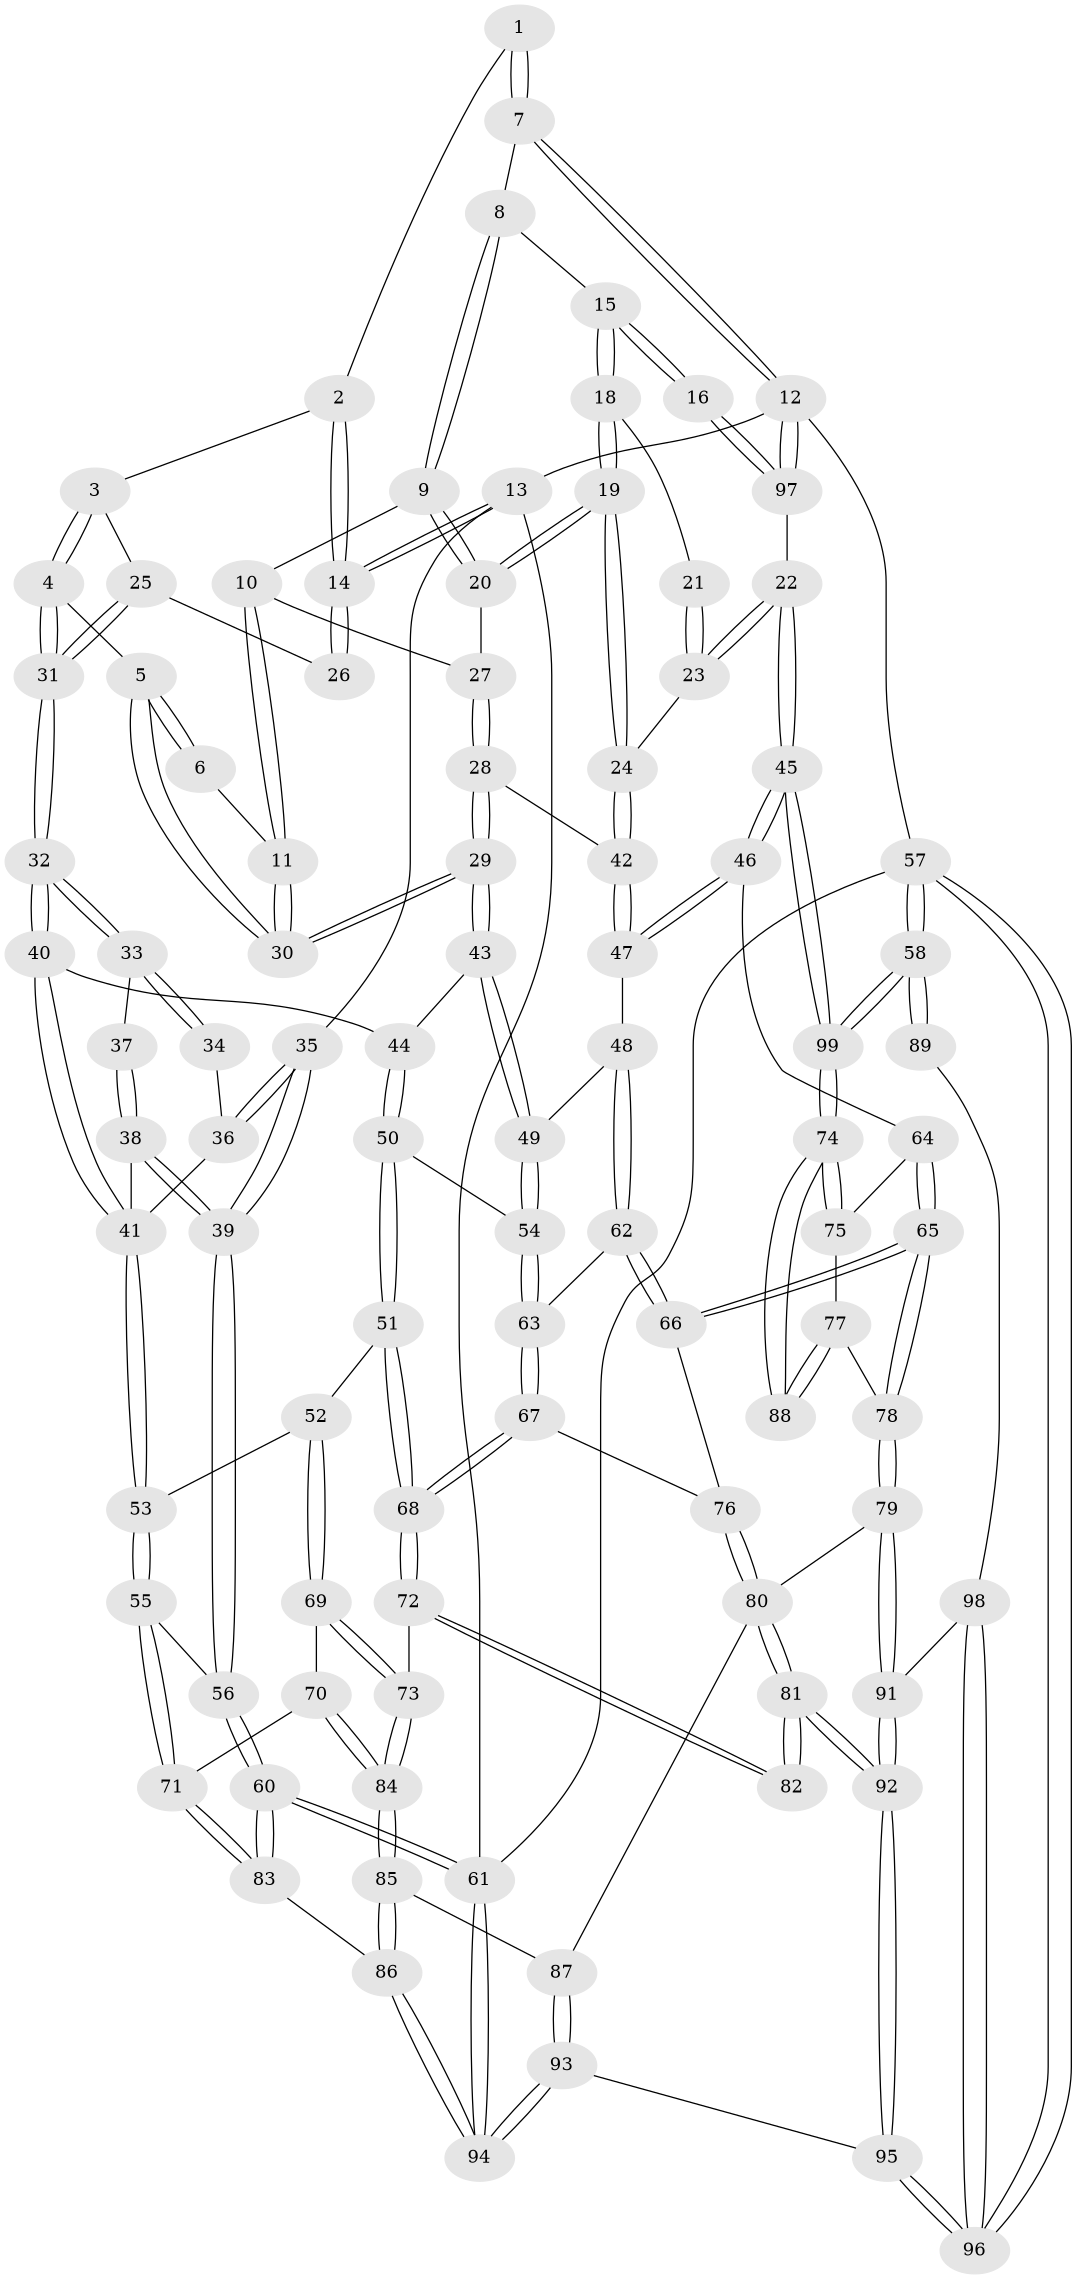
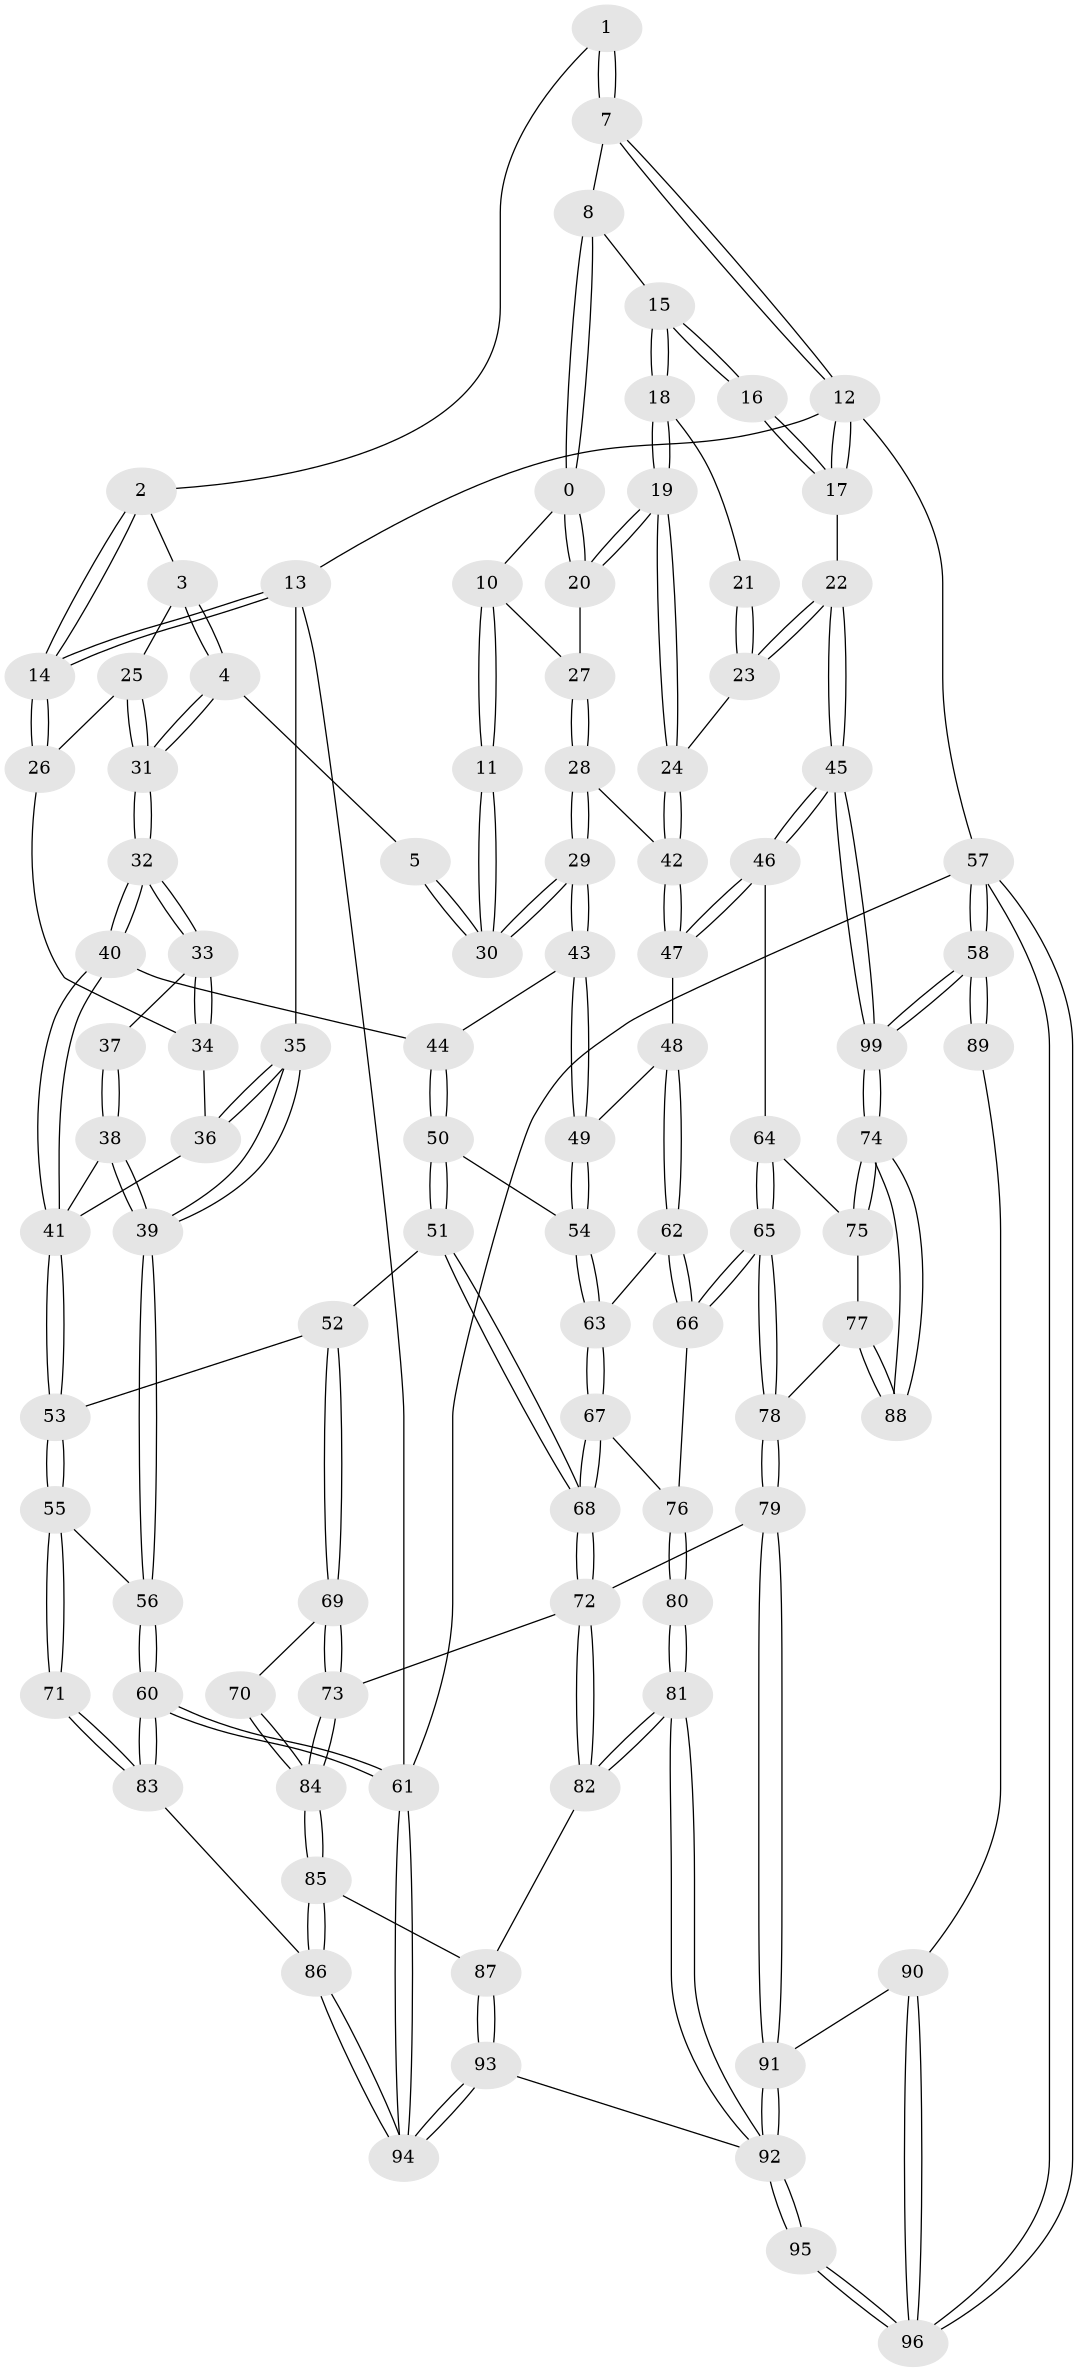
(424, 491) -> (570, 491)
(787, 491) -> (837, 491)
(201, 769) -> none
none -> (49, 948)
(823, 1556) -> (678, 1556)
(975, 1602) -> (913, 1973)
(244, 1741) -> none
(660, 1788) -> (536, 1880)
(725, 2112) -> (628, 2112)
